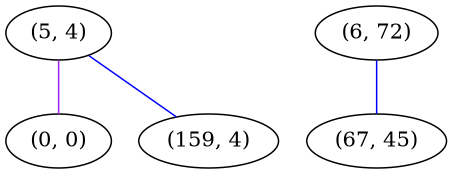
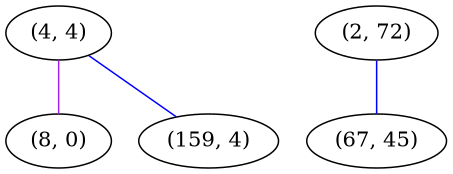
(59, 33) -> (59, 33)
(377, 33) -> (377, 33)
(59, 141) -> (59, 141)
